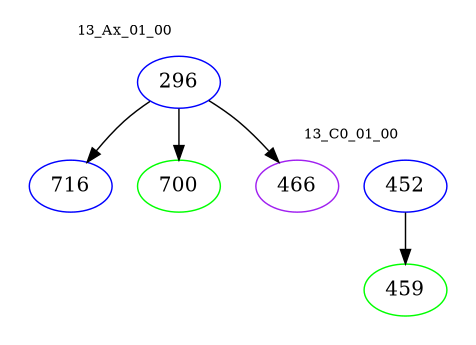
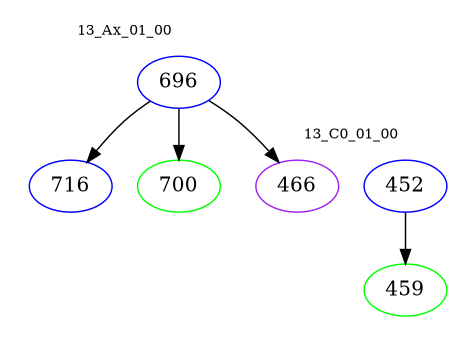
(179, 82) -> (179, 82)
